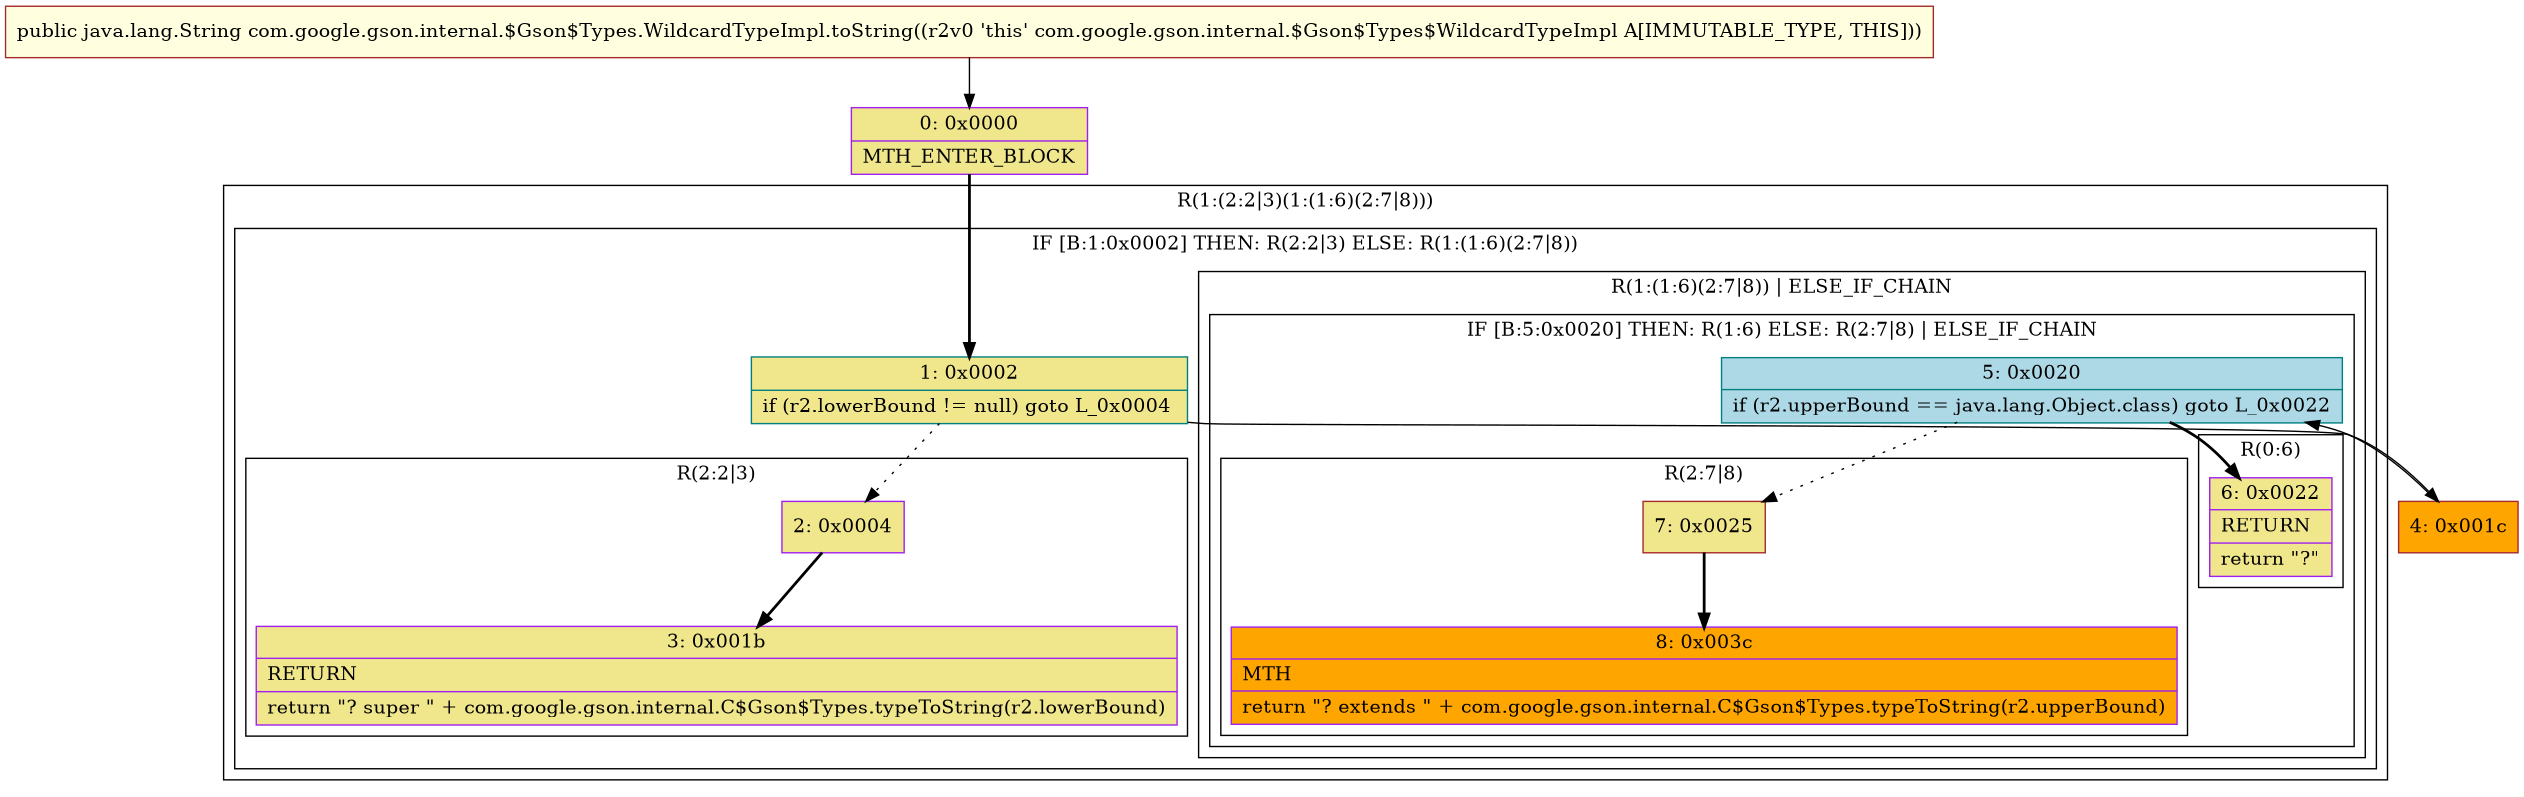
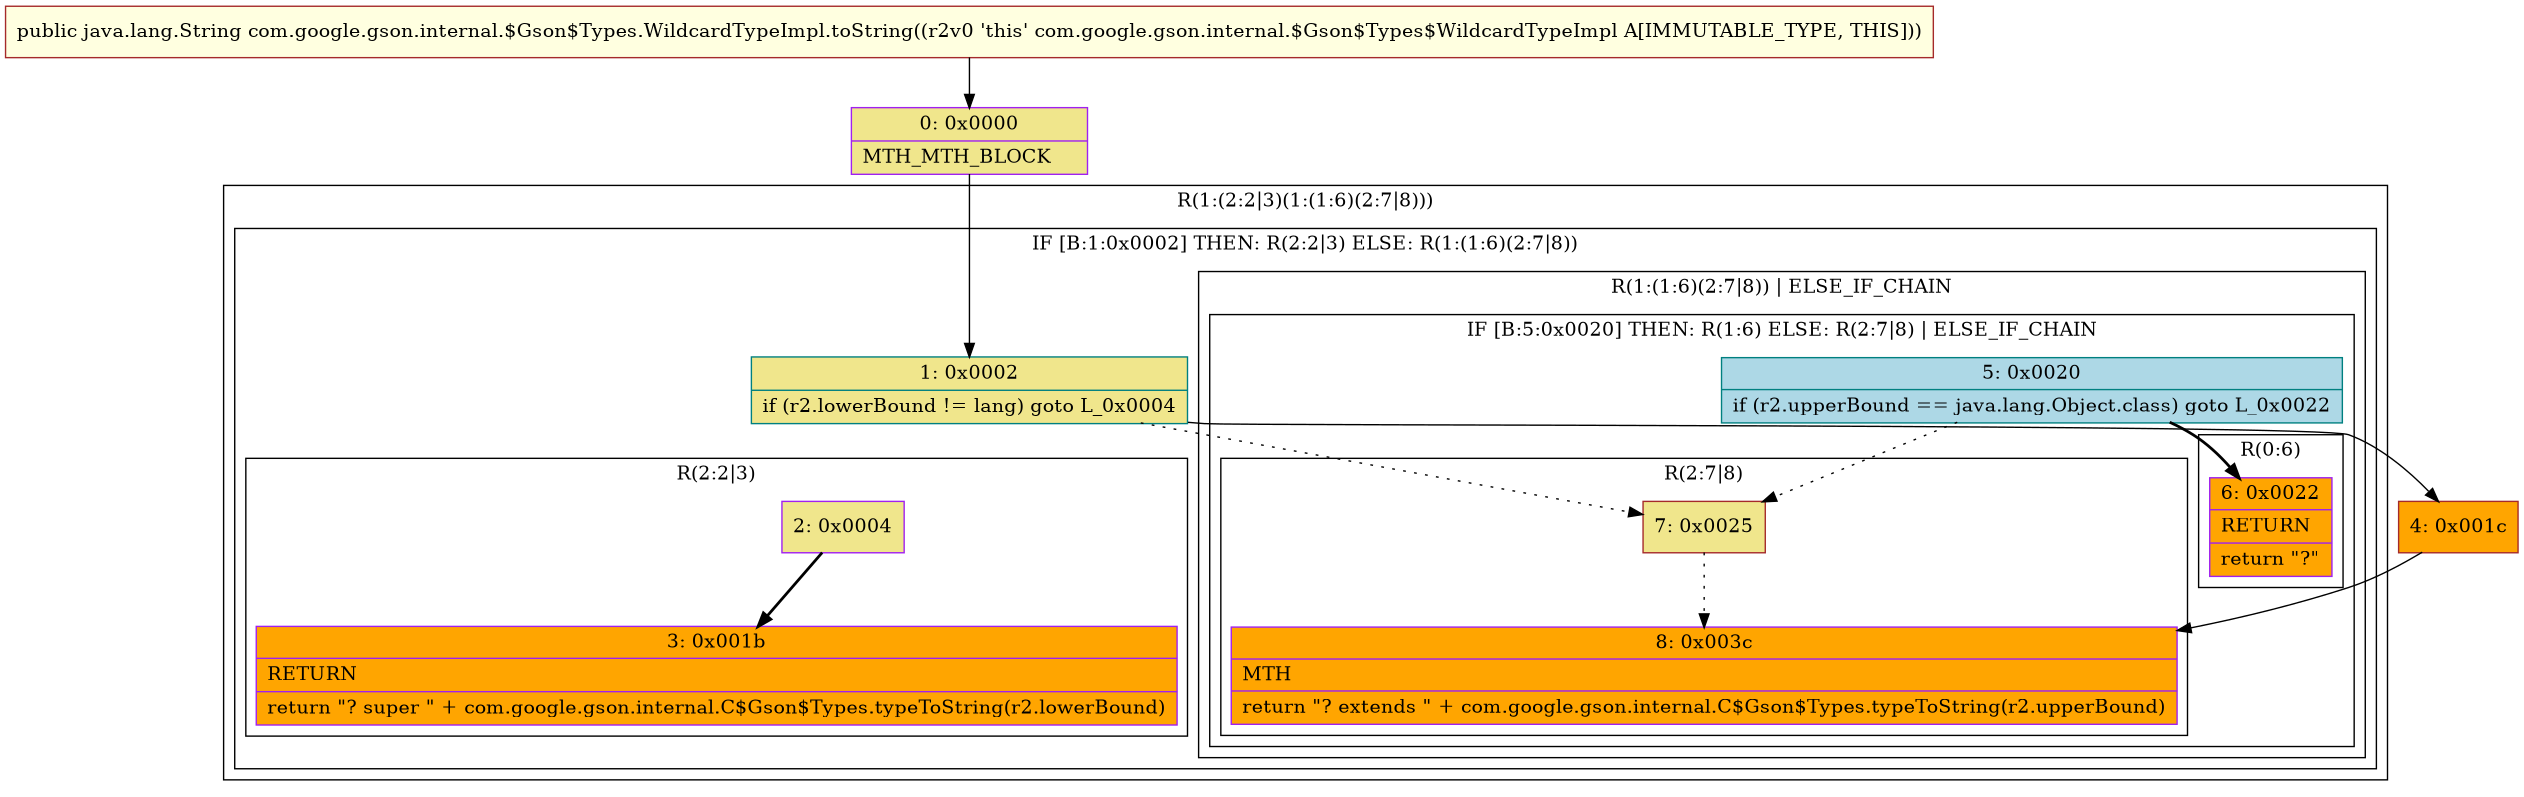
(969, 157) -> (957, 157)
(969, 259) -> (969, 259)
(967, 406) -> (969, 406)
(915, 449) -> (1385, 467)
(2384, 455) -> (2310, 599)
(2271, 527) -> (2271, 527)
(1704, 583) -> (1704, 583)
(717, 676) -> (717, 676)
